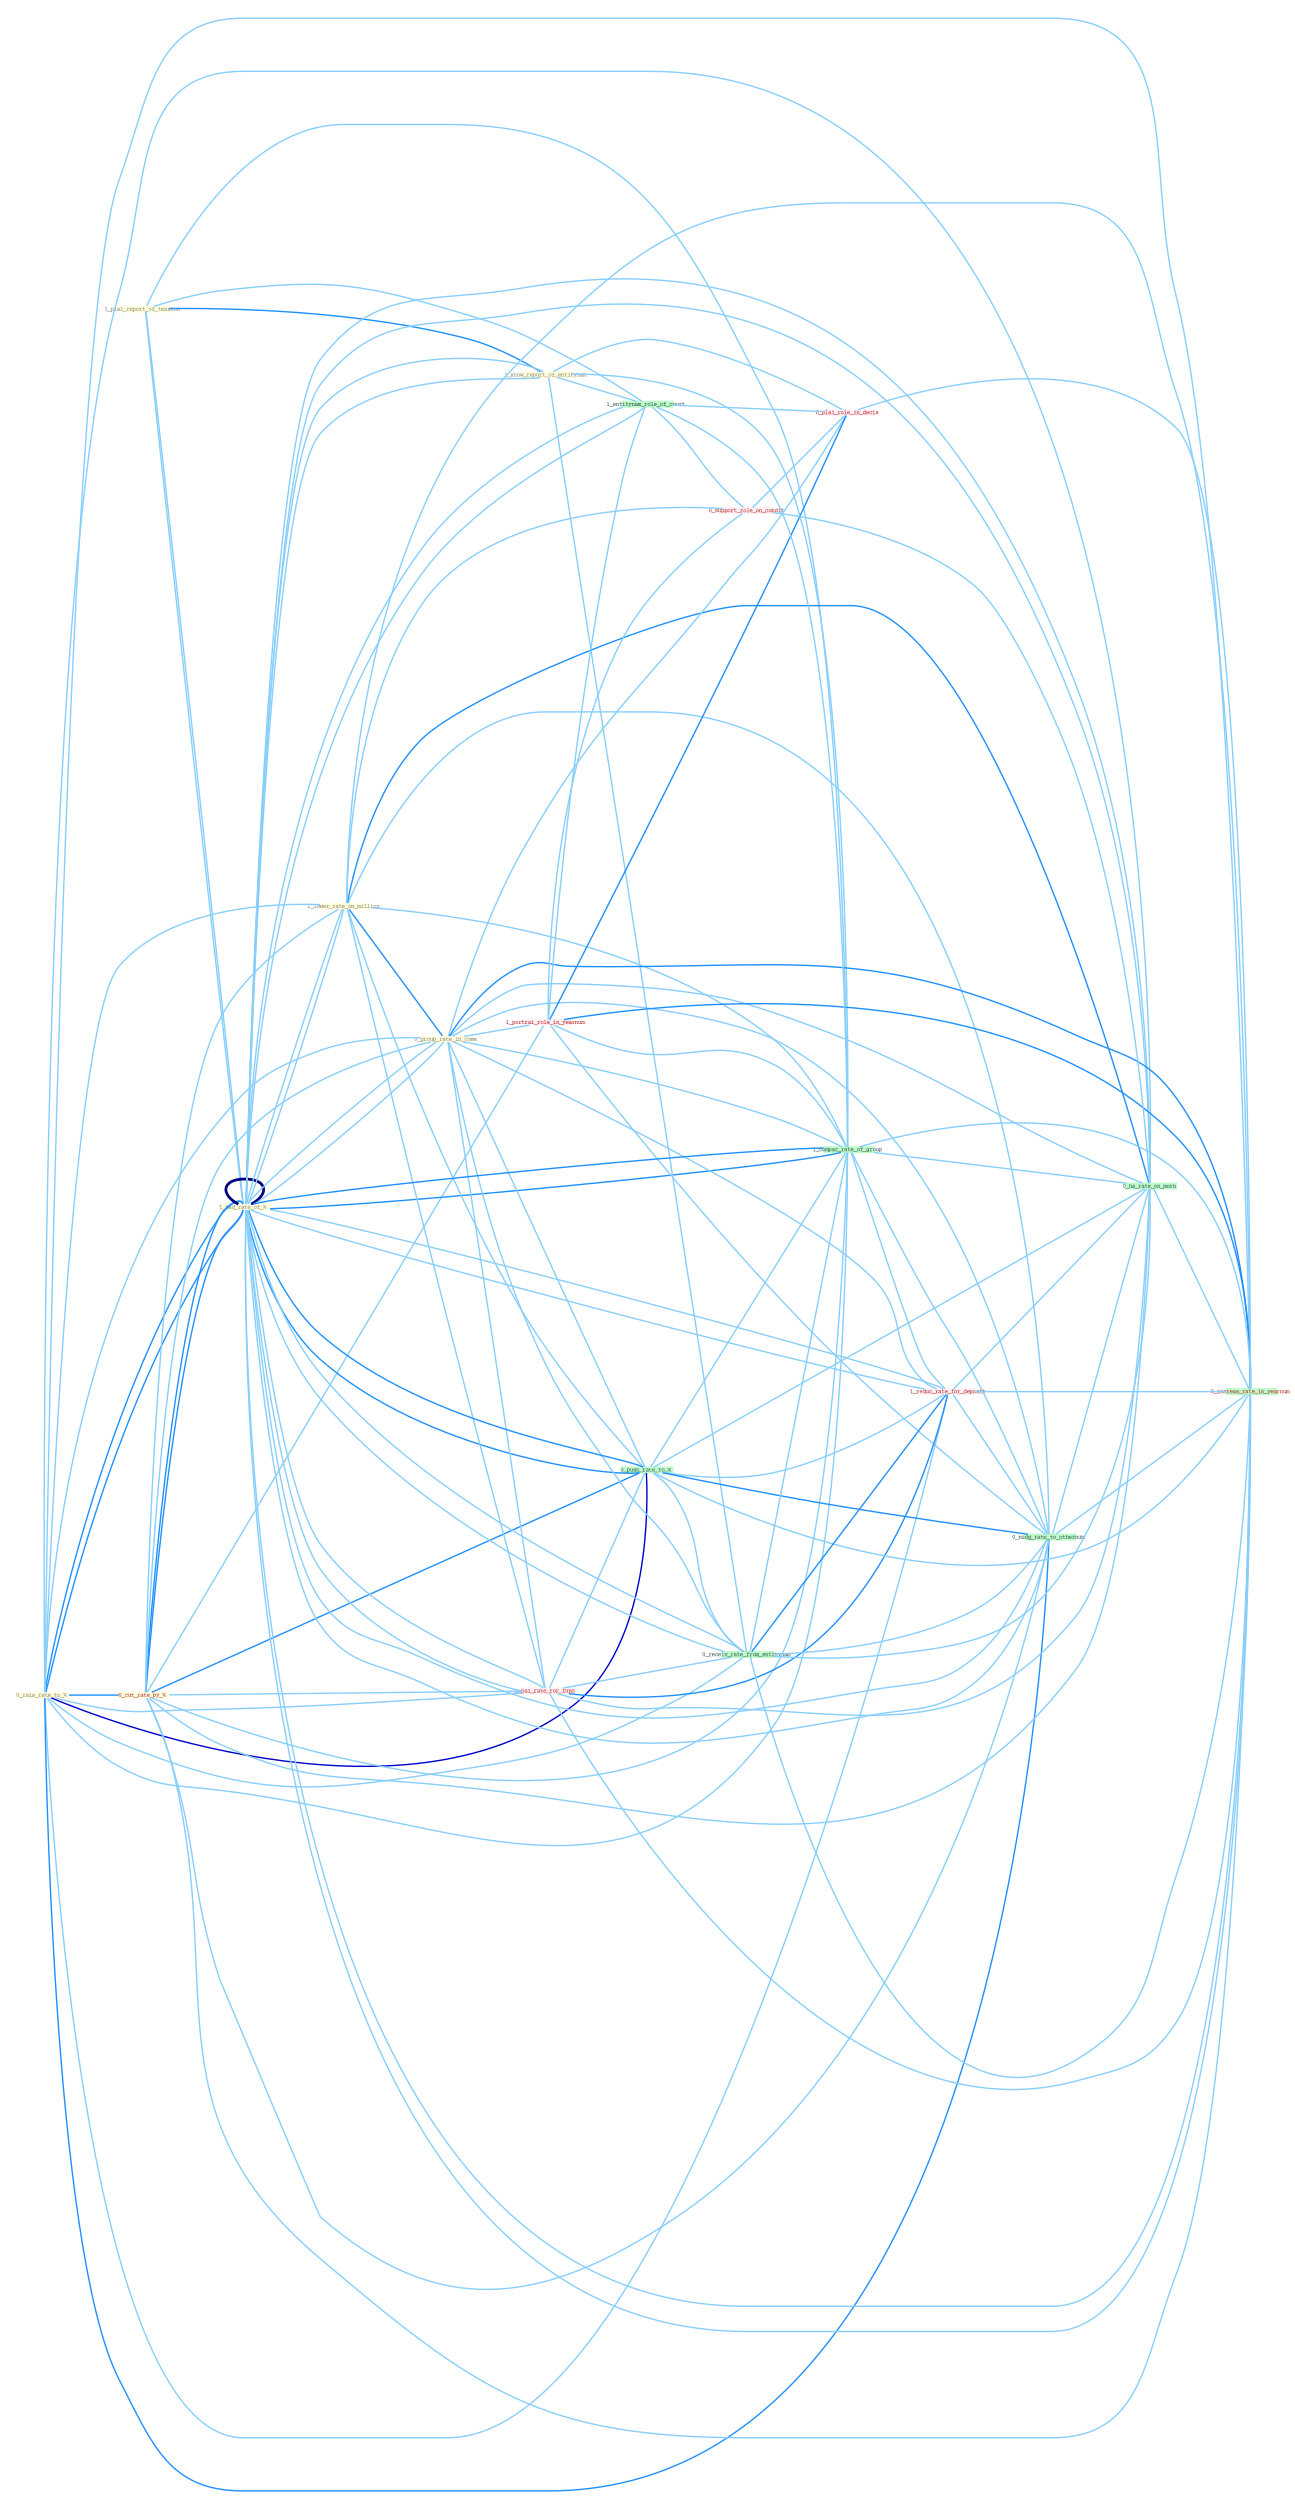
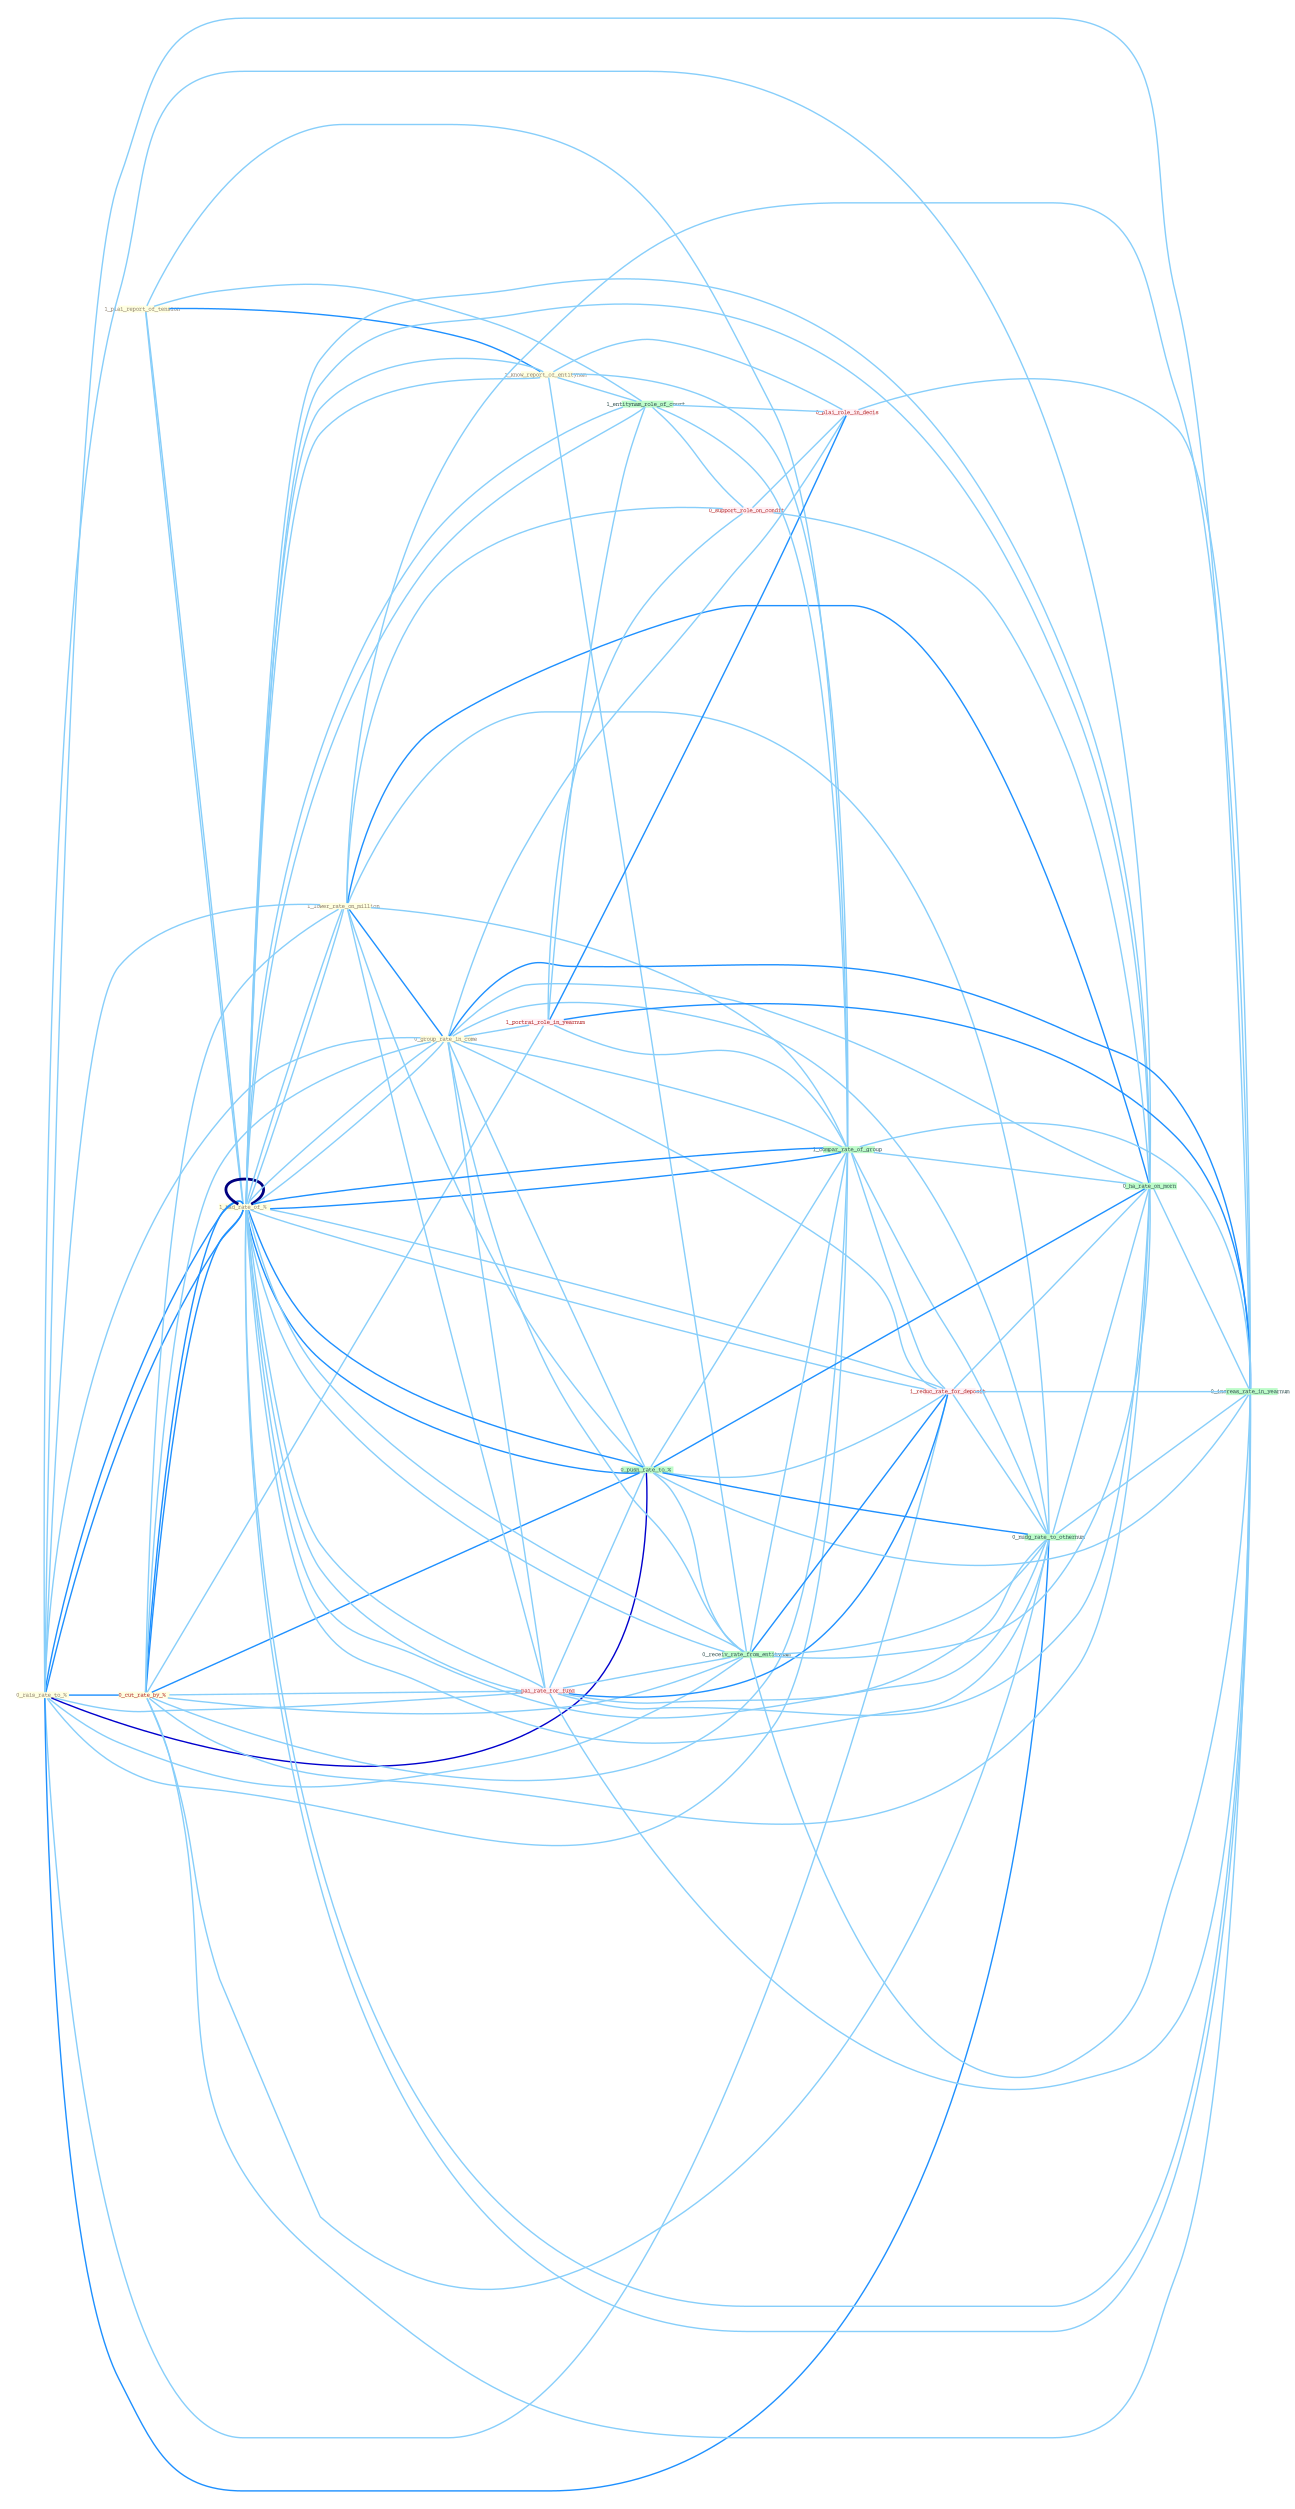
(779, 1298) -> (914, 1671)
(887, 1335) -> (887, 1335)
(1252, 1392) -> (1252, 1392)
none -> (458, 1713)
